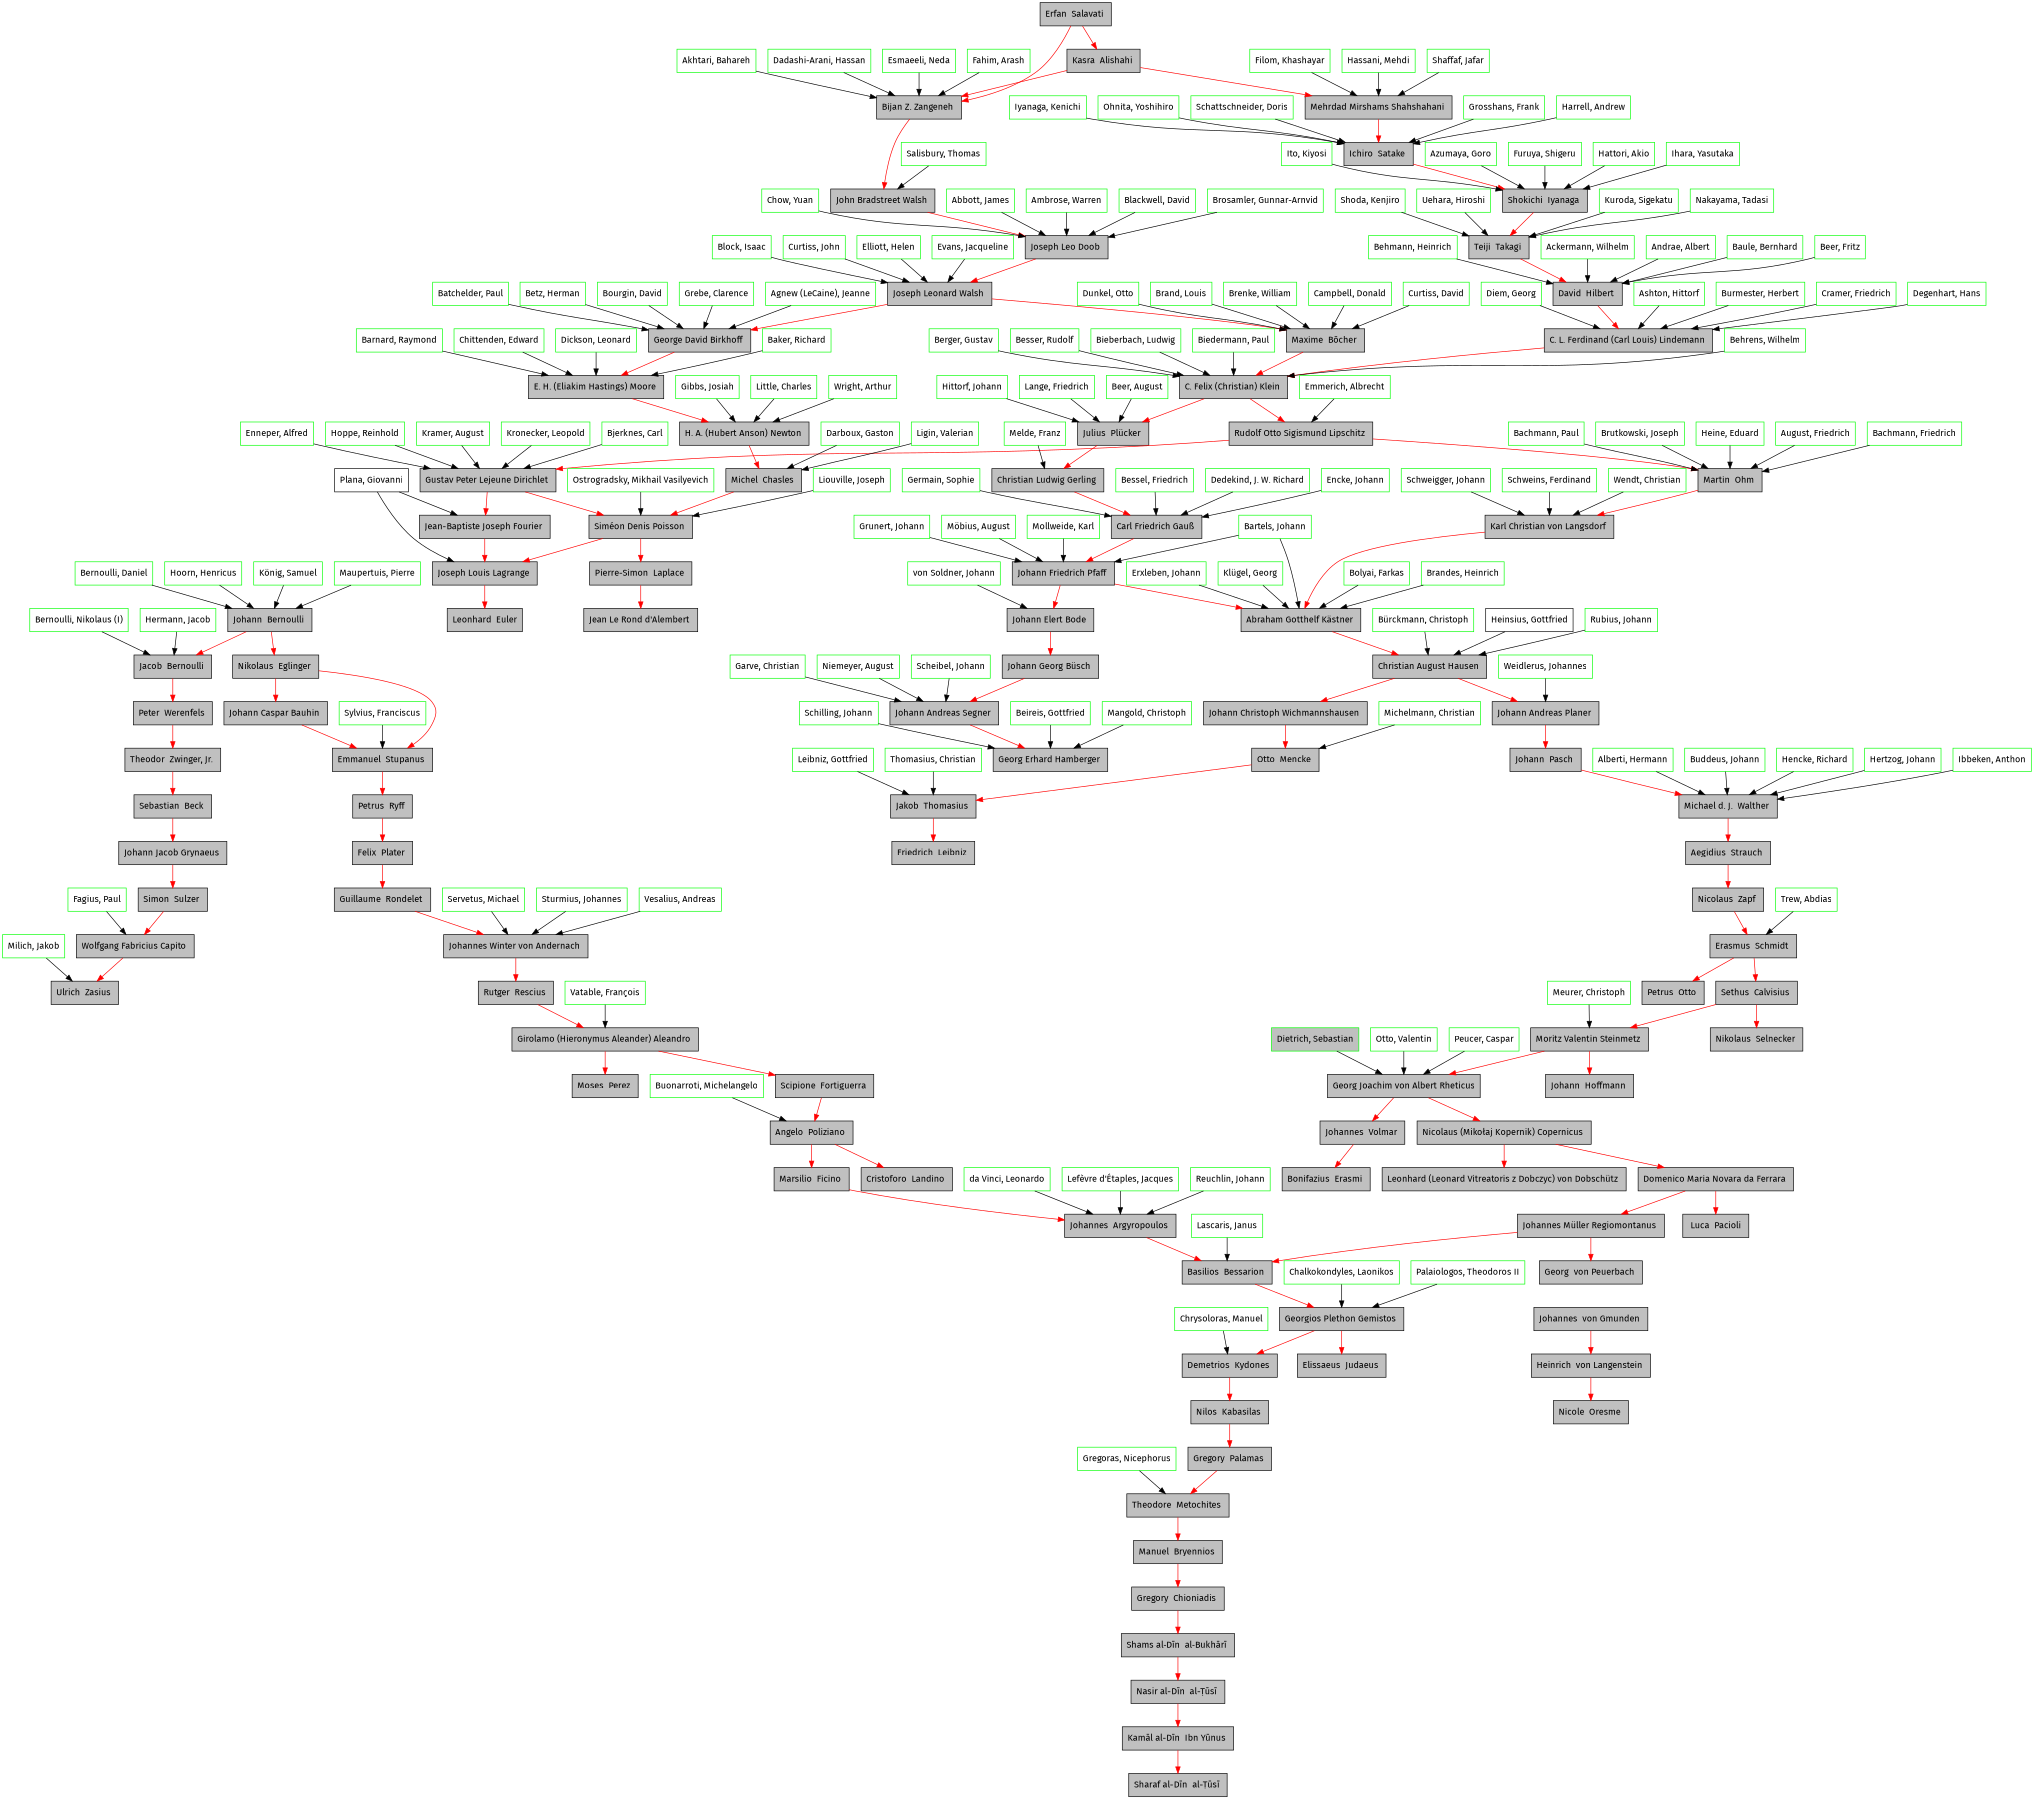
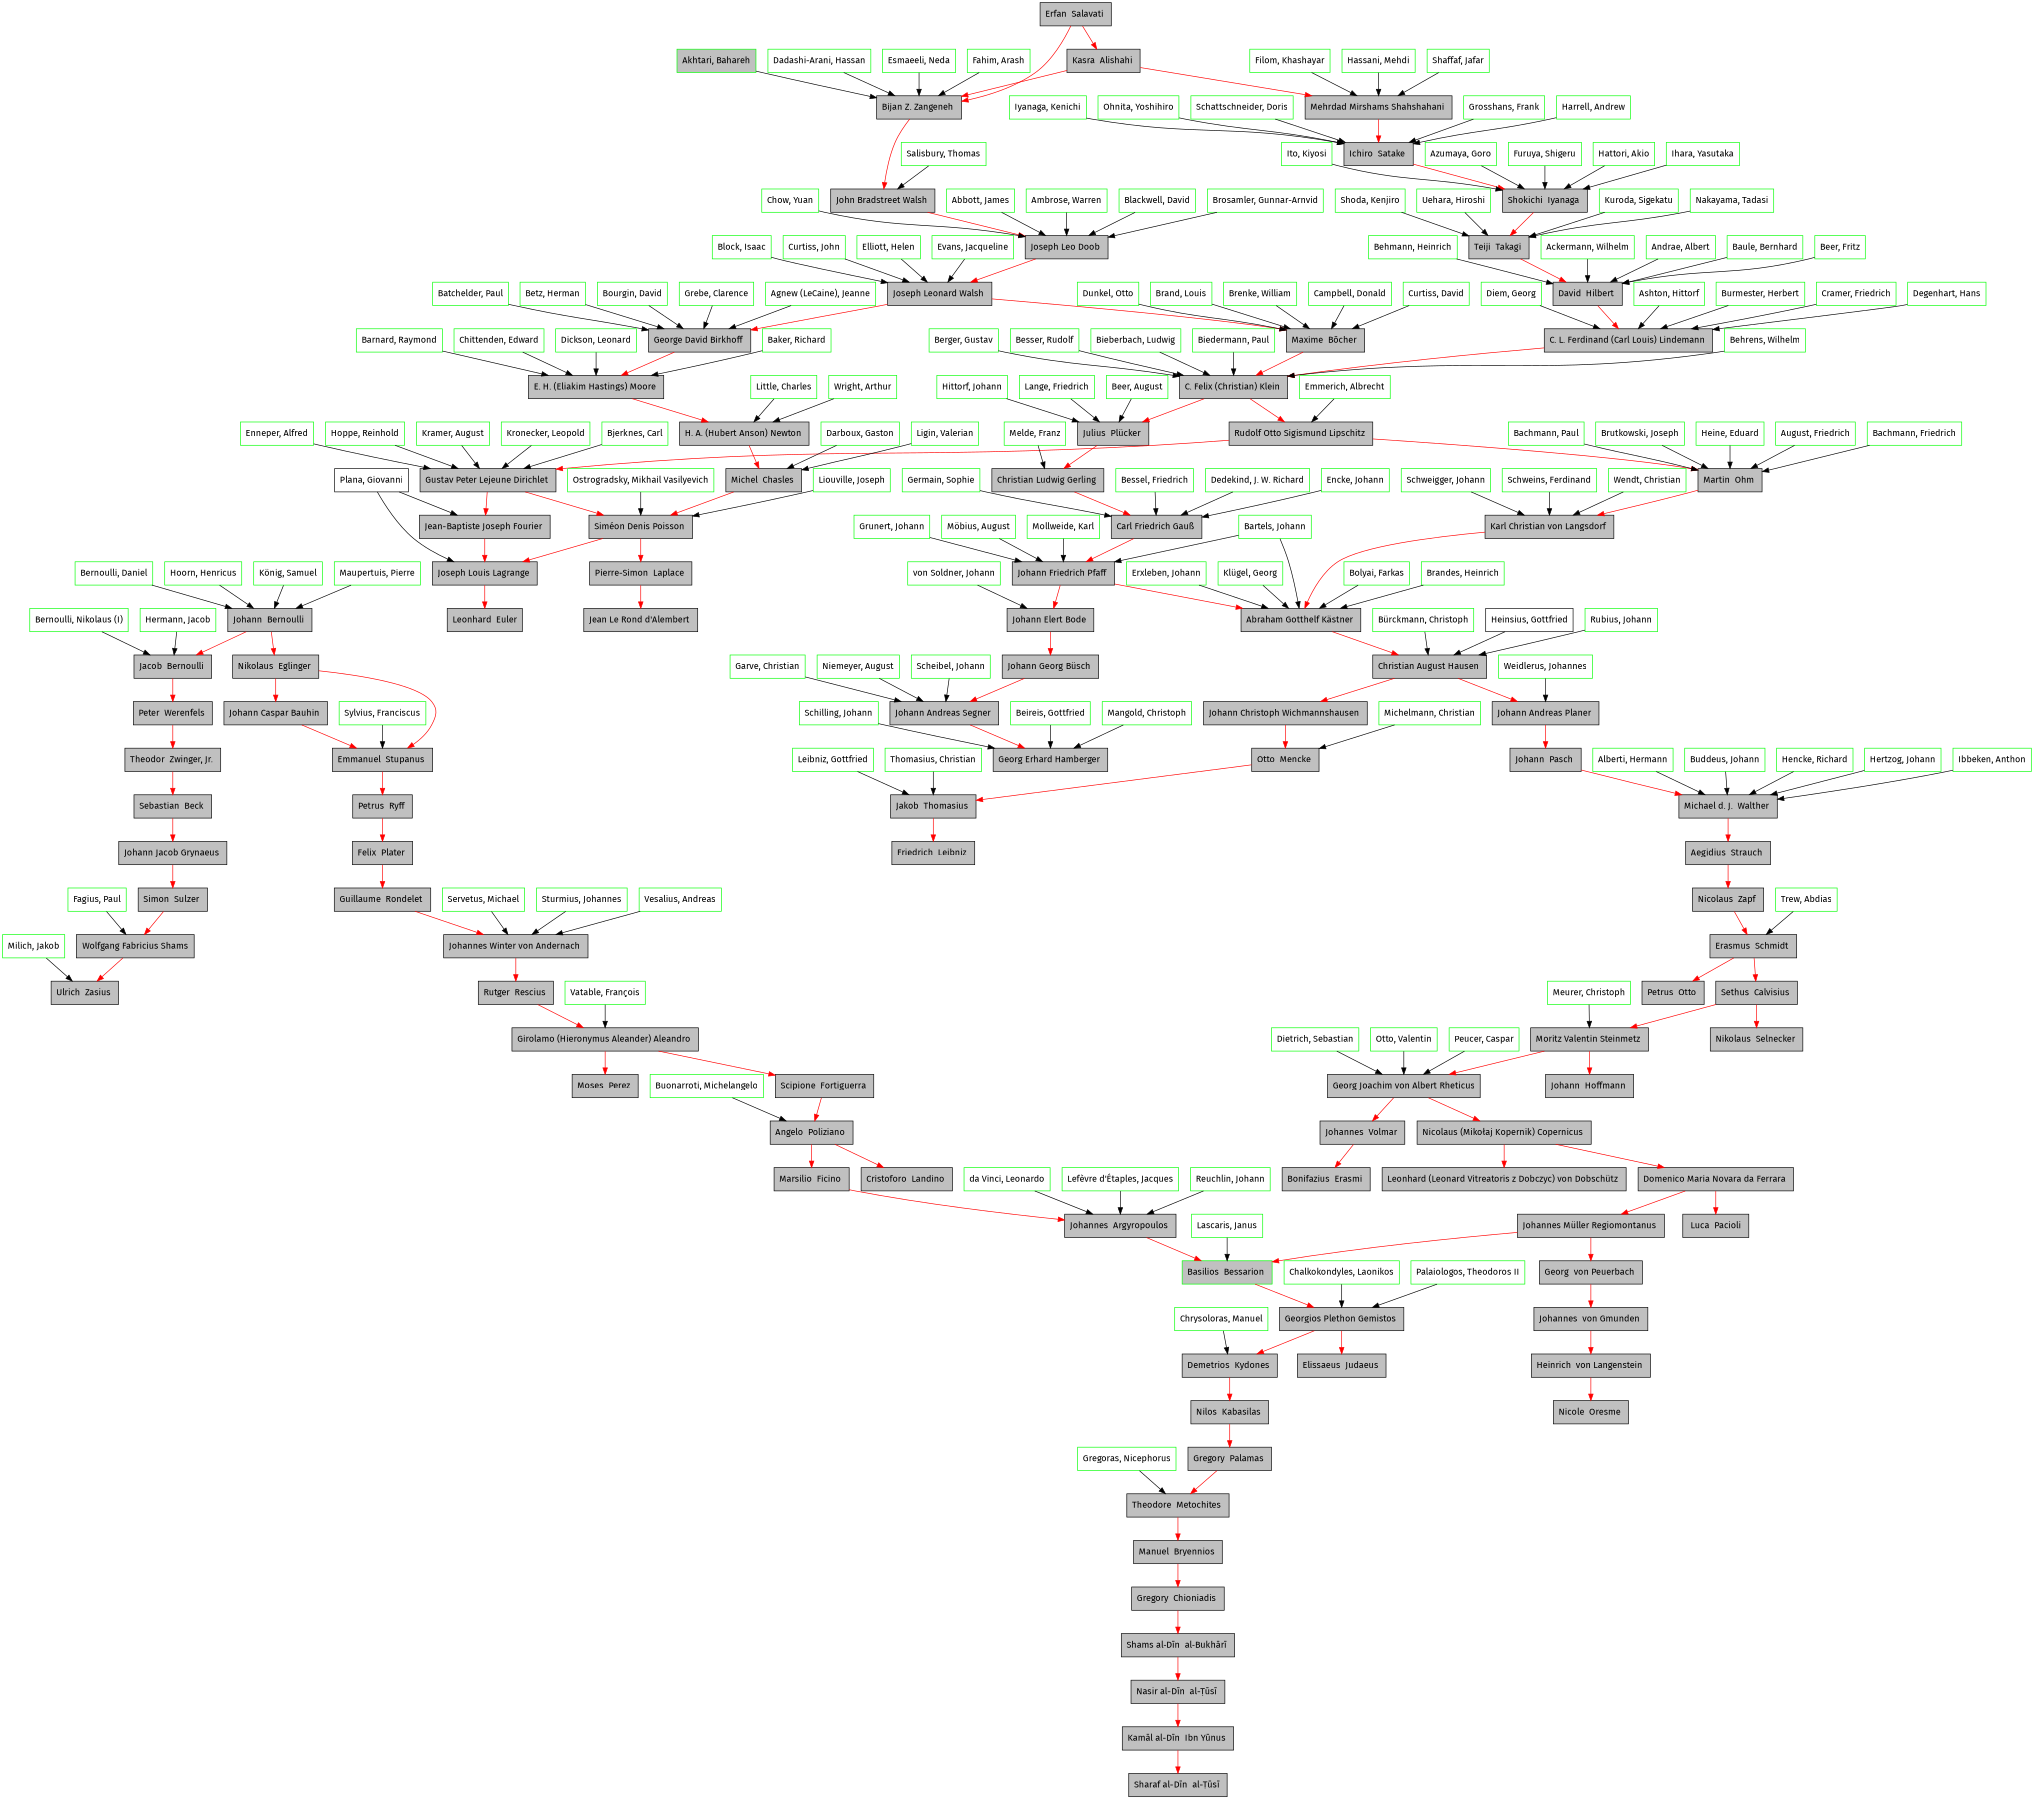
(716, 61) -> (716, 61)
(707, 387) -> none
(135, 946) -> (135, 946)
(1315, 1039) -> (1315, 1039)
(1227, 1272) -> (1227, 1272)
none -> (1591, 1293)
